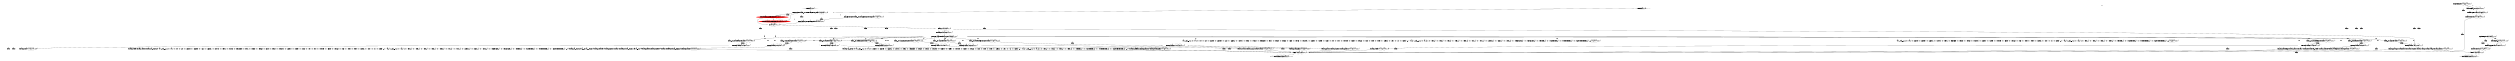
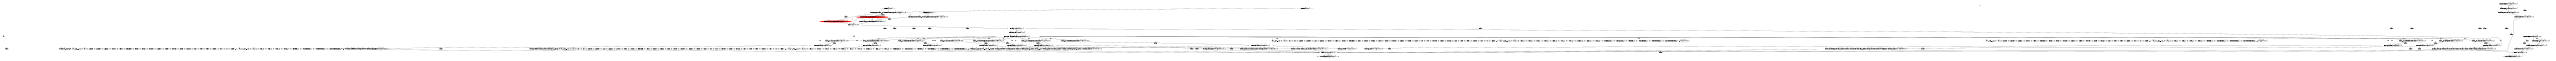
none -> (928, 13)
